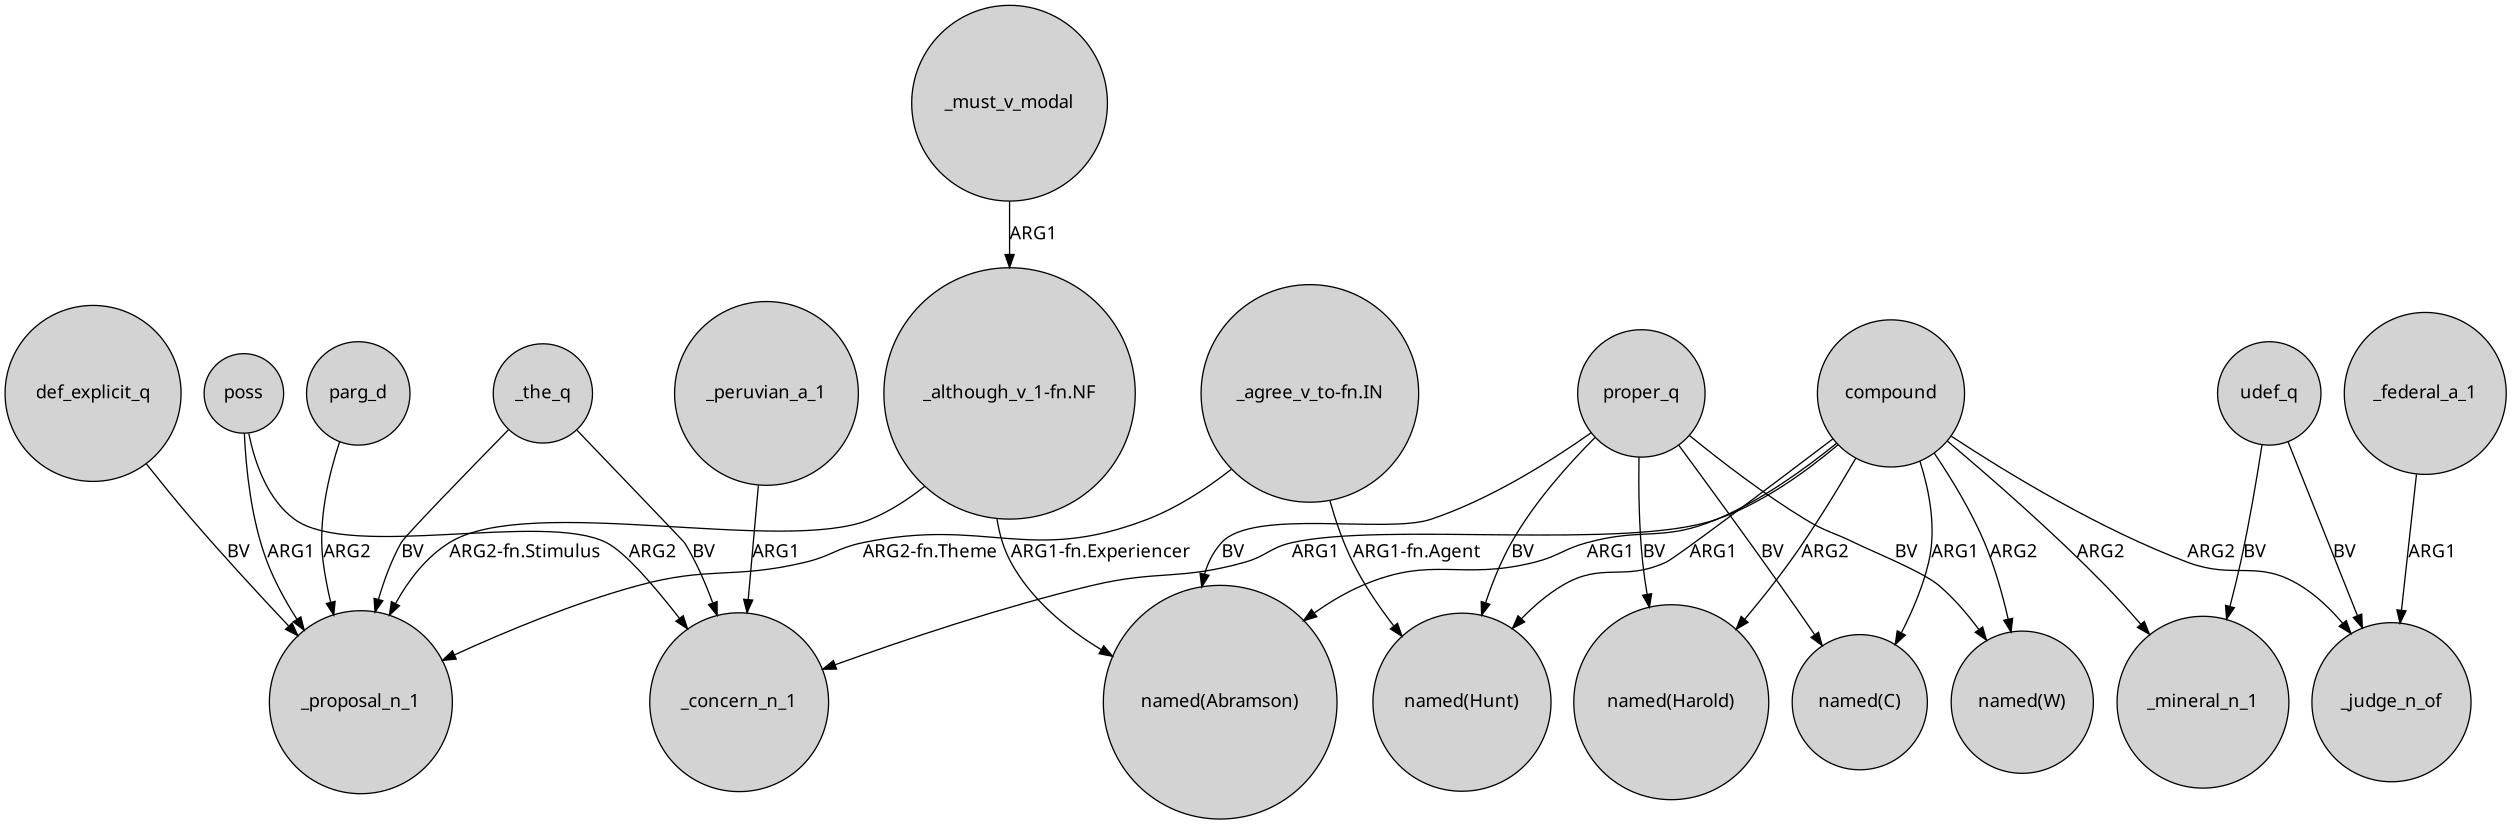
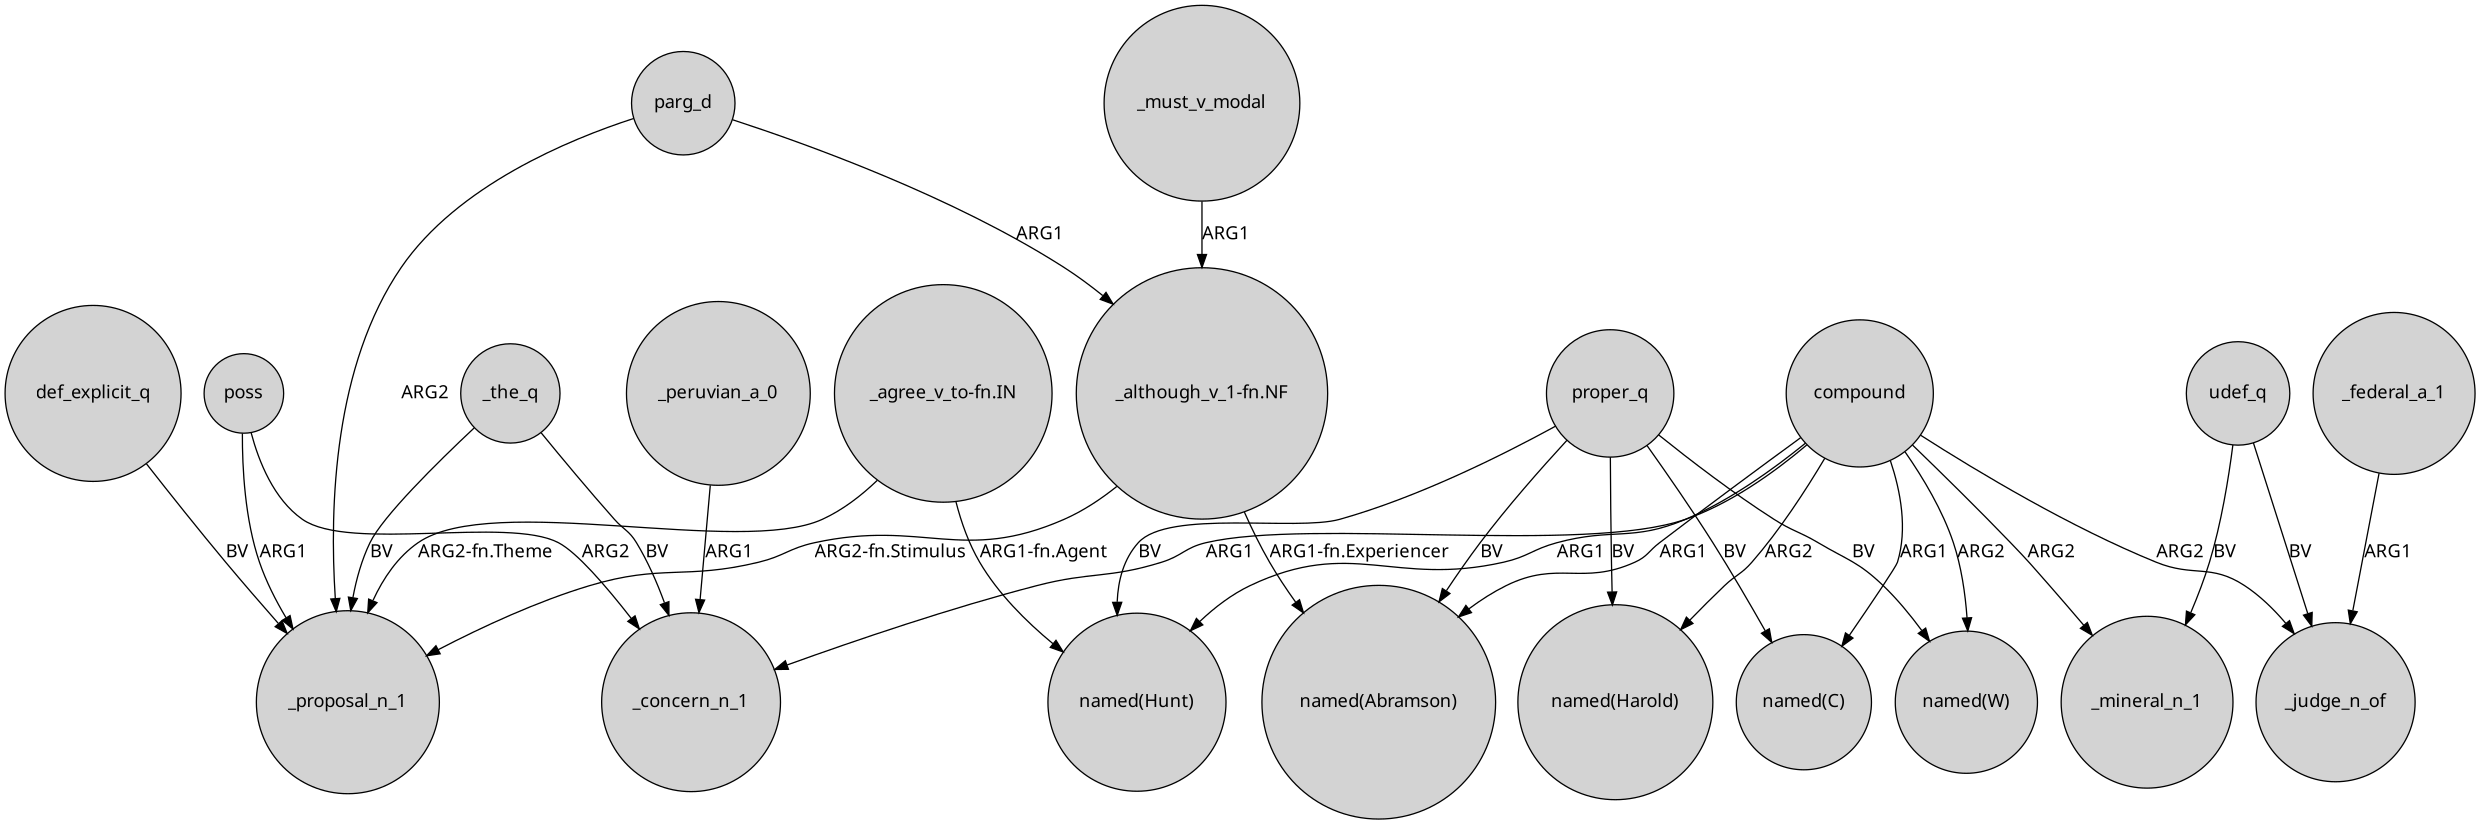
none -> (925, 194)
(766, 393) -> (718, 393)
